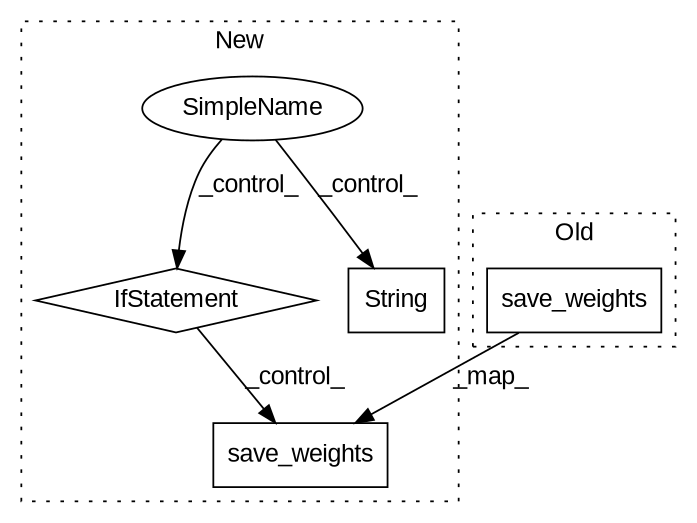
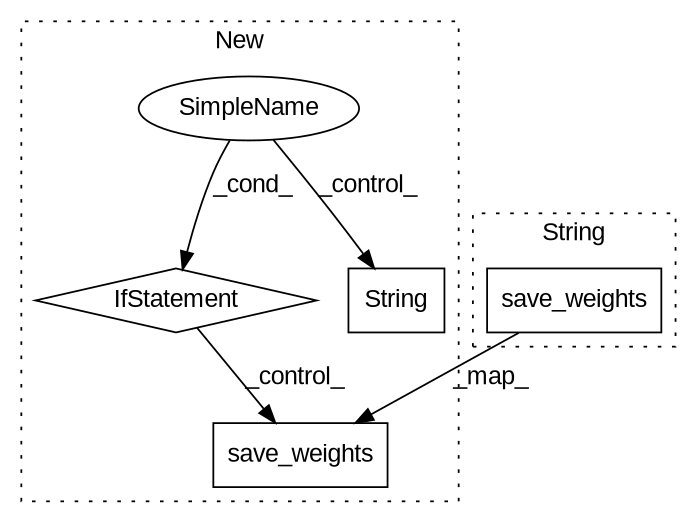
(249, 186) -> (253, 186)
(574, 234) -> (574, 234)
